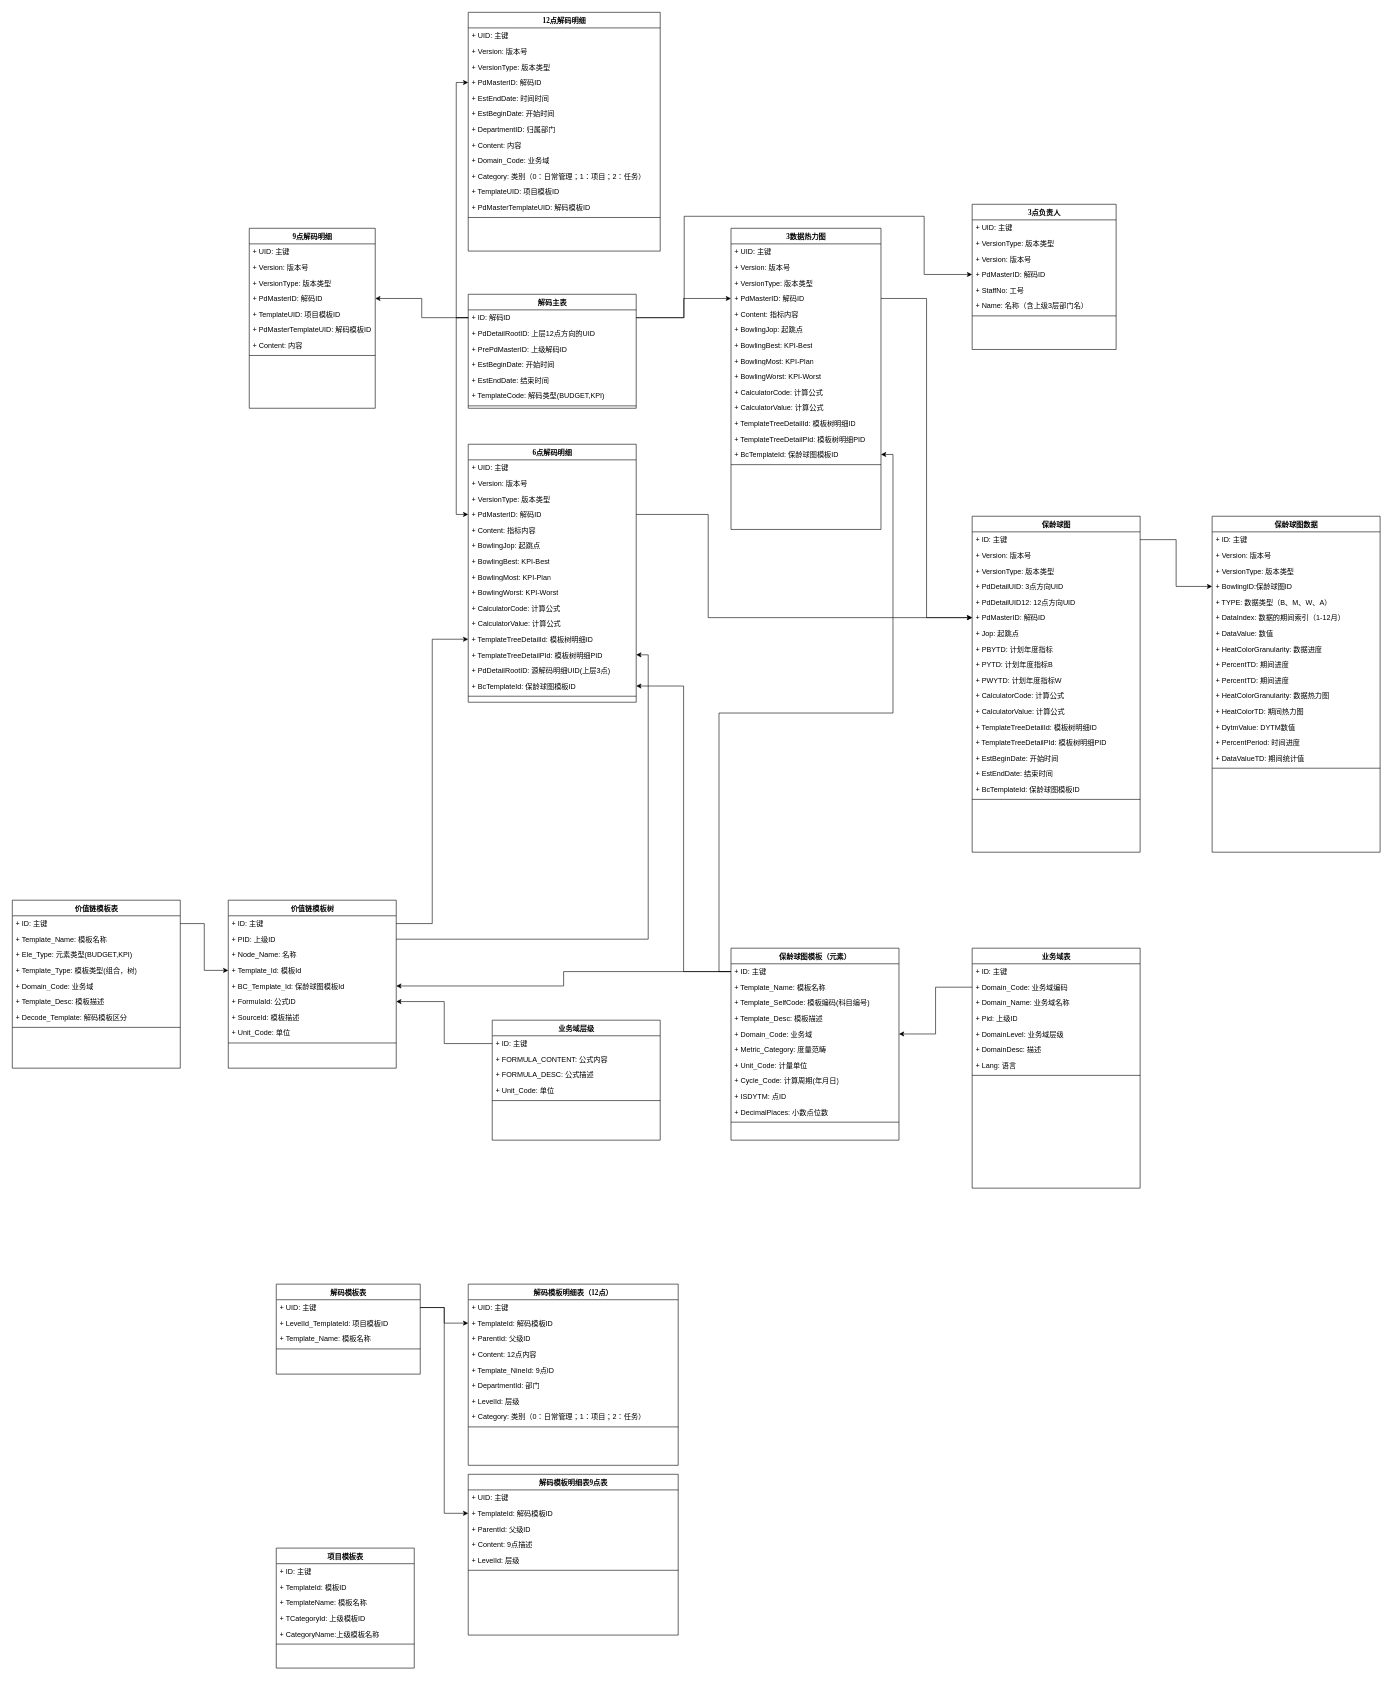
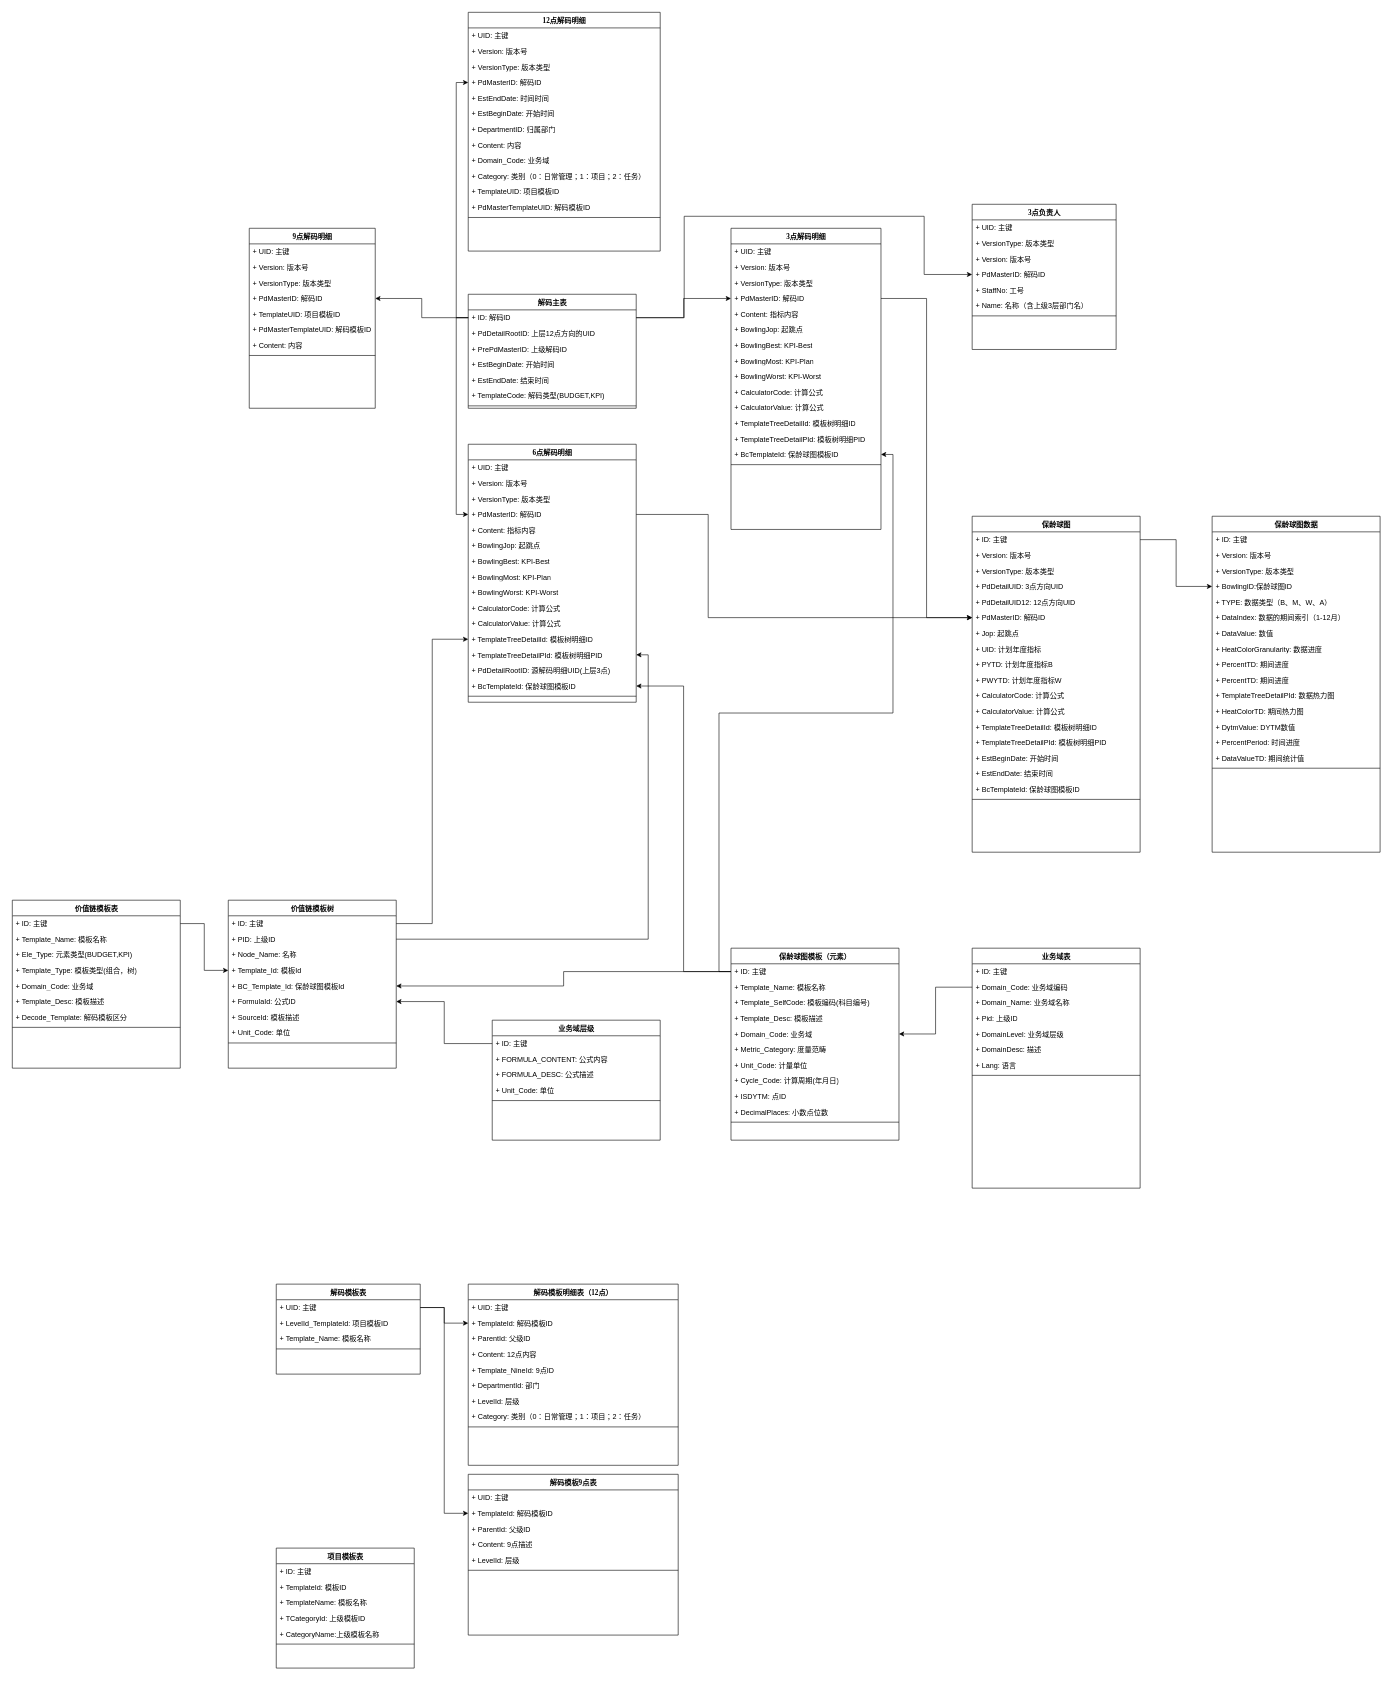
(806, 237) -> (806, 237)
(1013, 650) -> (1009, 650)
(1277, 696) -> (1279, 696)
(574, 1483) -> (574, 1483)
